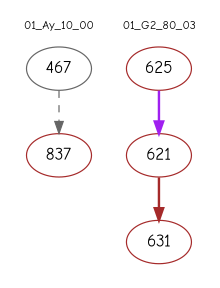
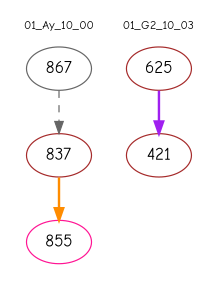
(160, 26) -> (159, 26)
(59, 69) -> (59, 69)
(159, 155) -> (159, 155)
none -> (59, 242)
(159, 242) -> none
